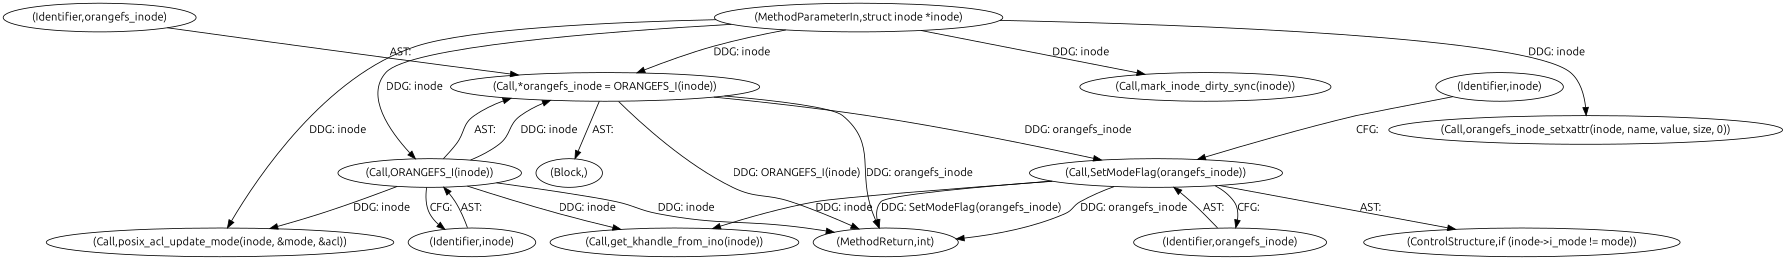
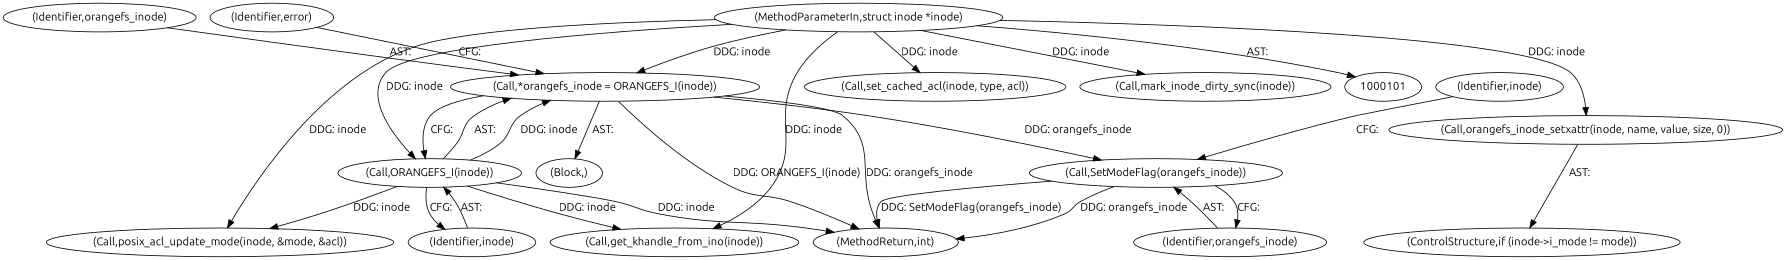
none -> (272, 18)
none -> (935, 87)
none -> (1383, 87)
none -> (439, 109)
(885, 194) -> (786, 134)
(1333, 207) -> (1556, 183)
